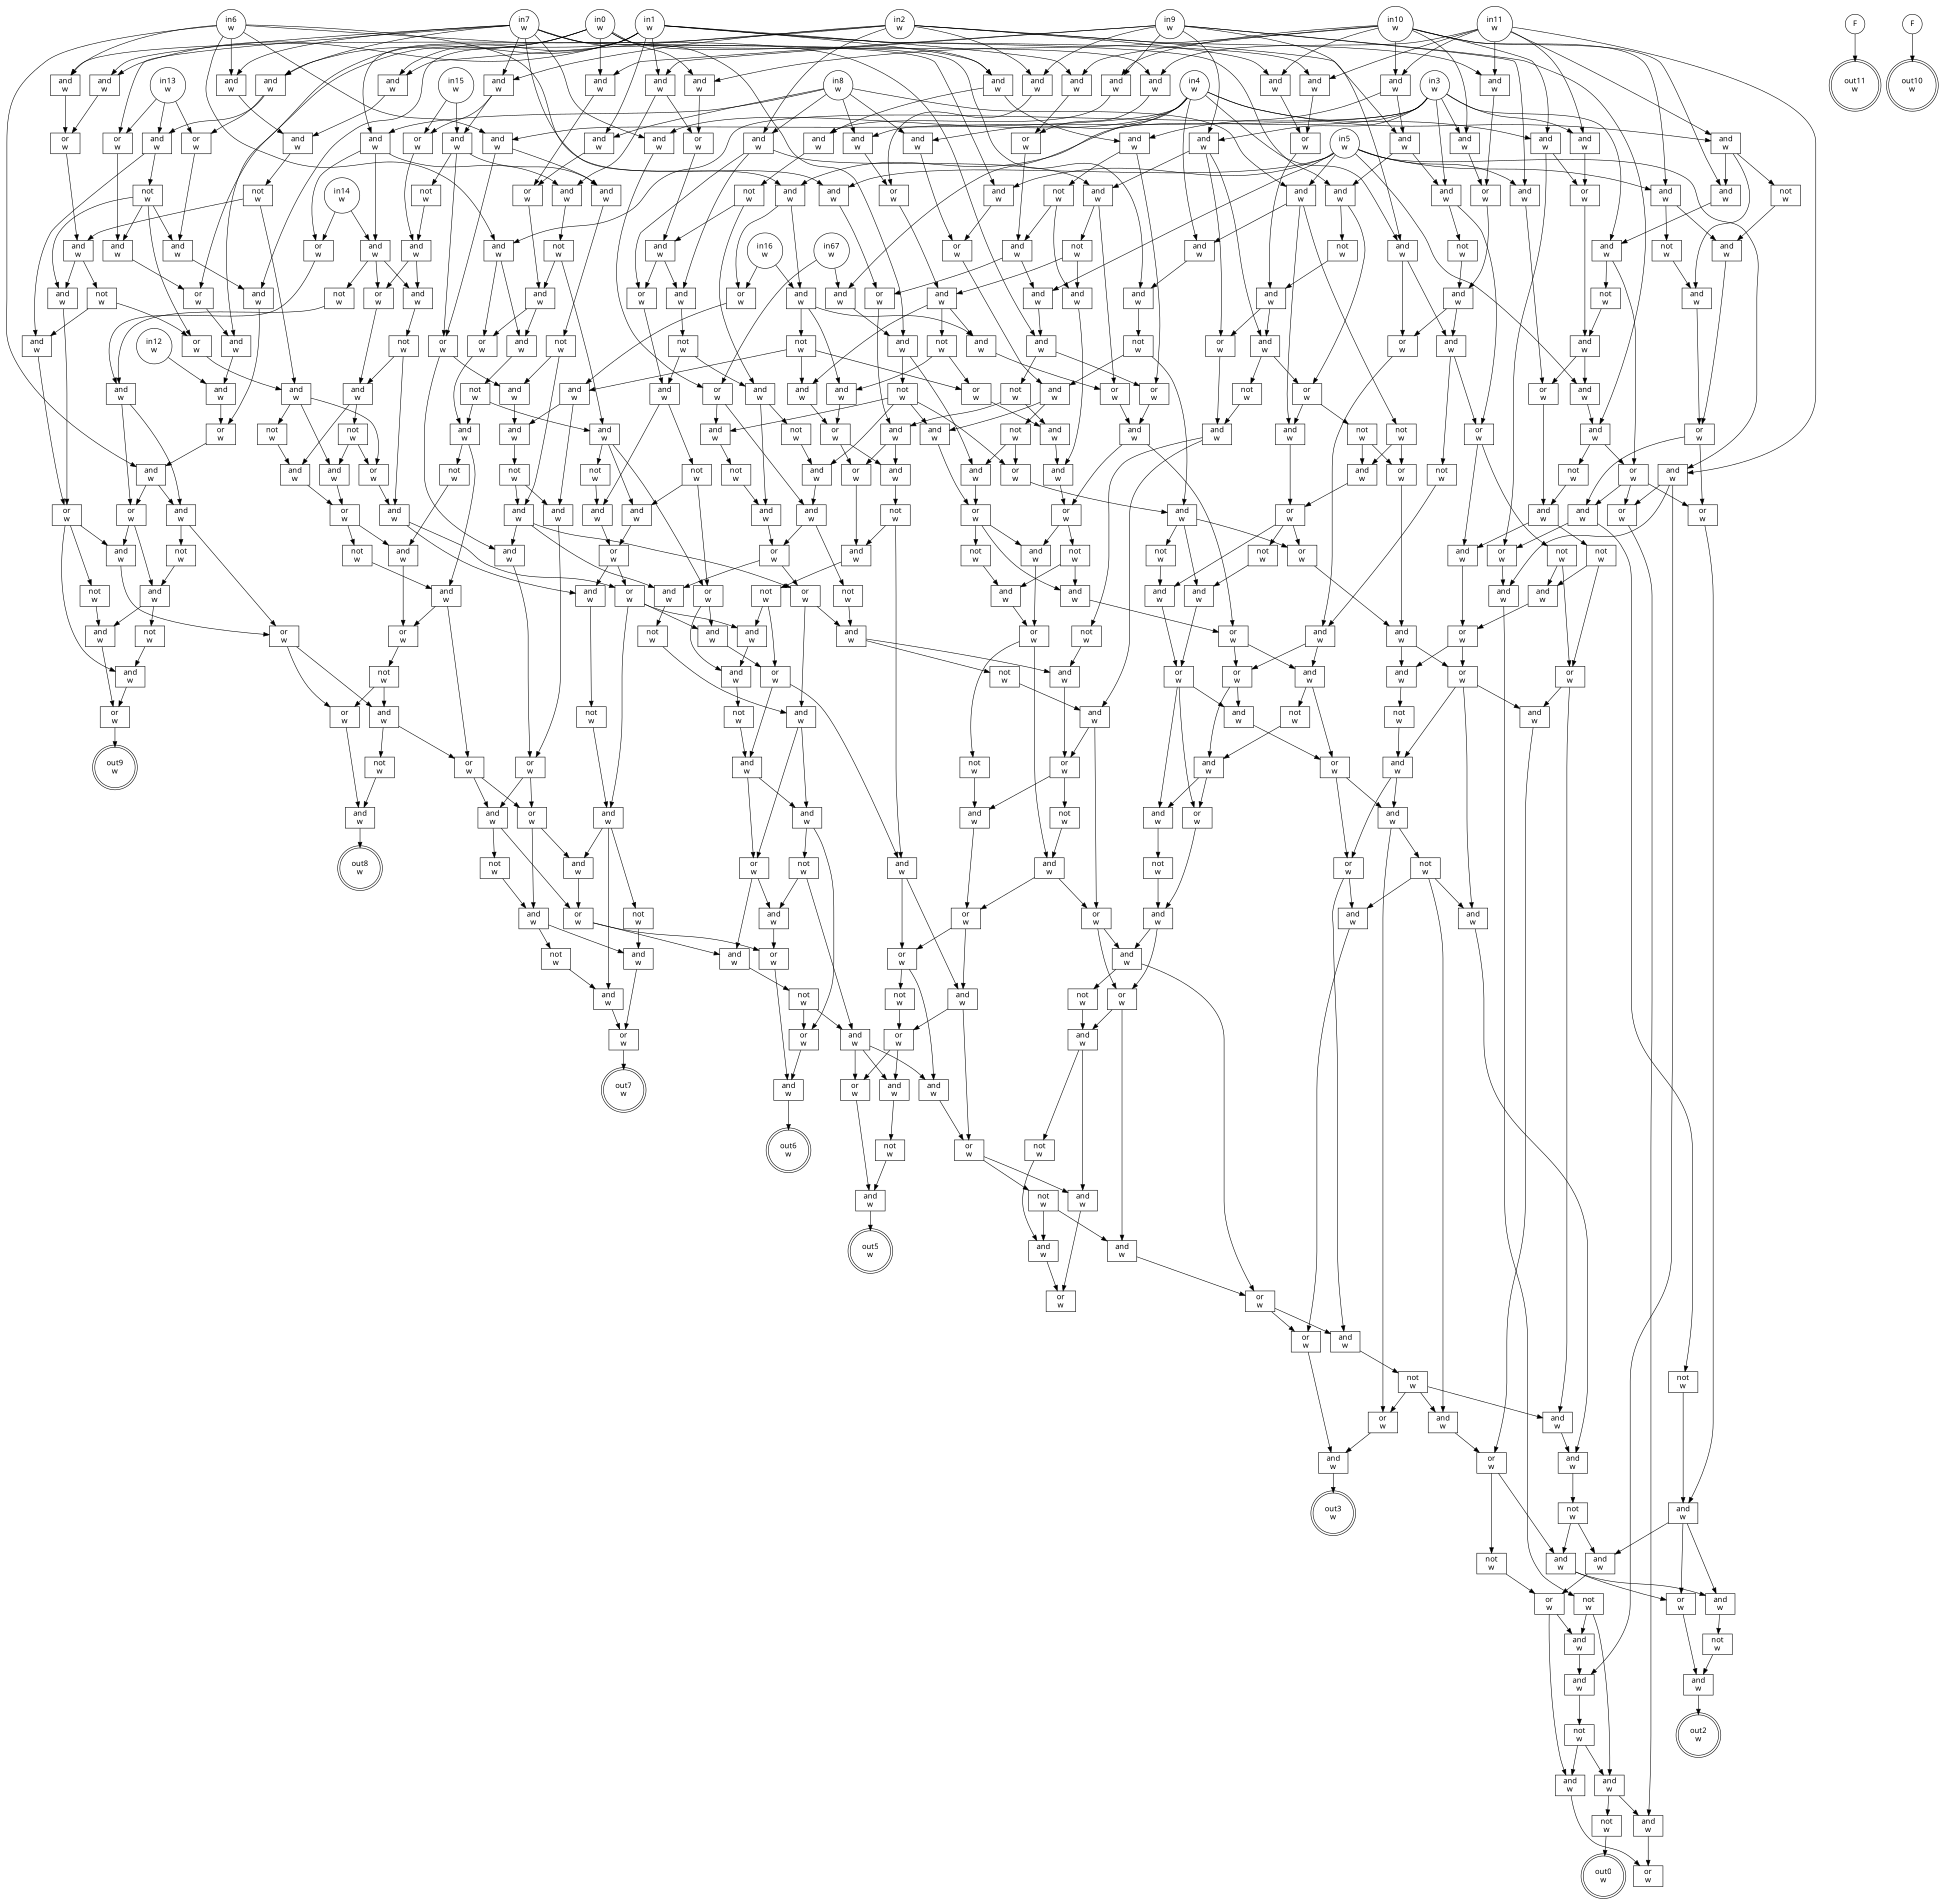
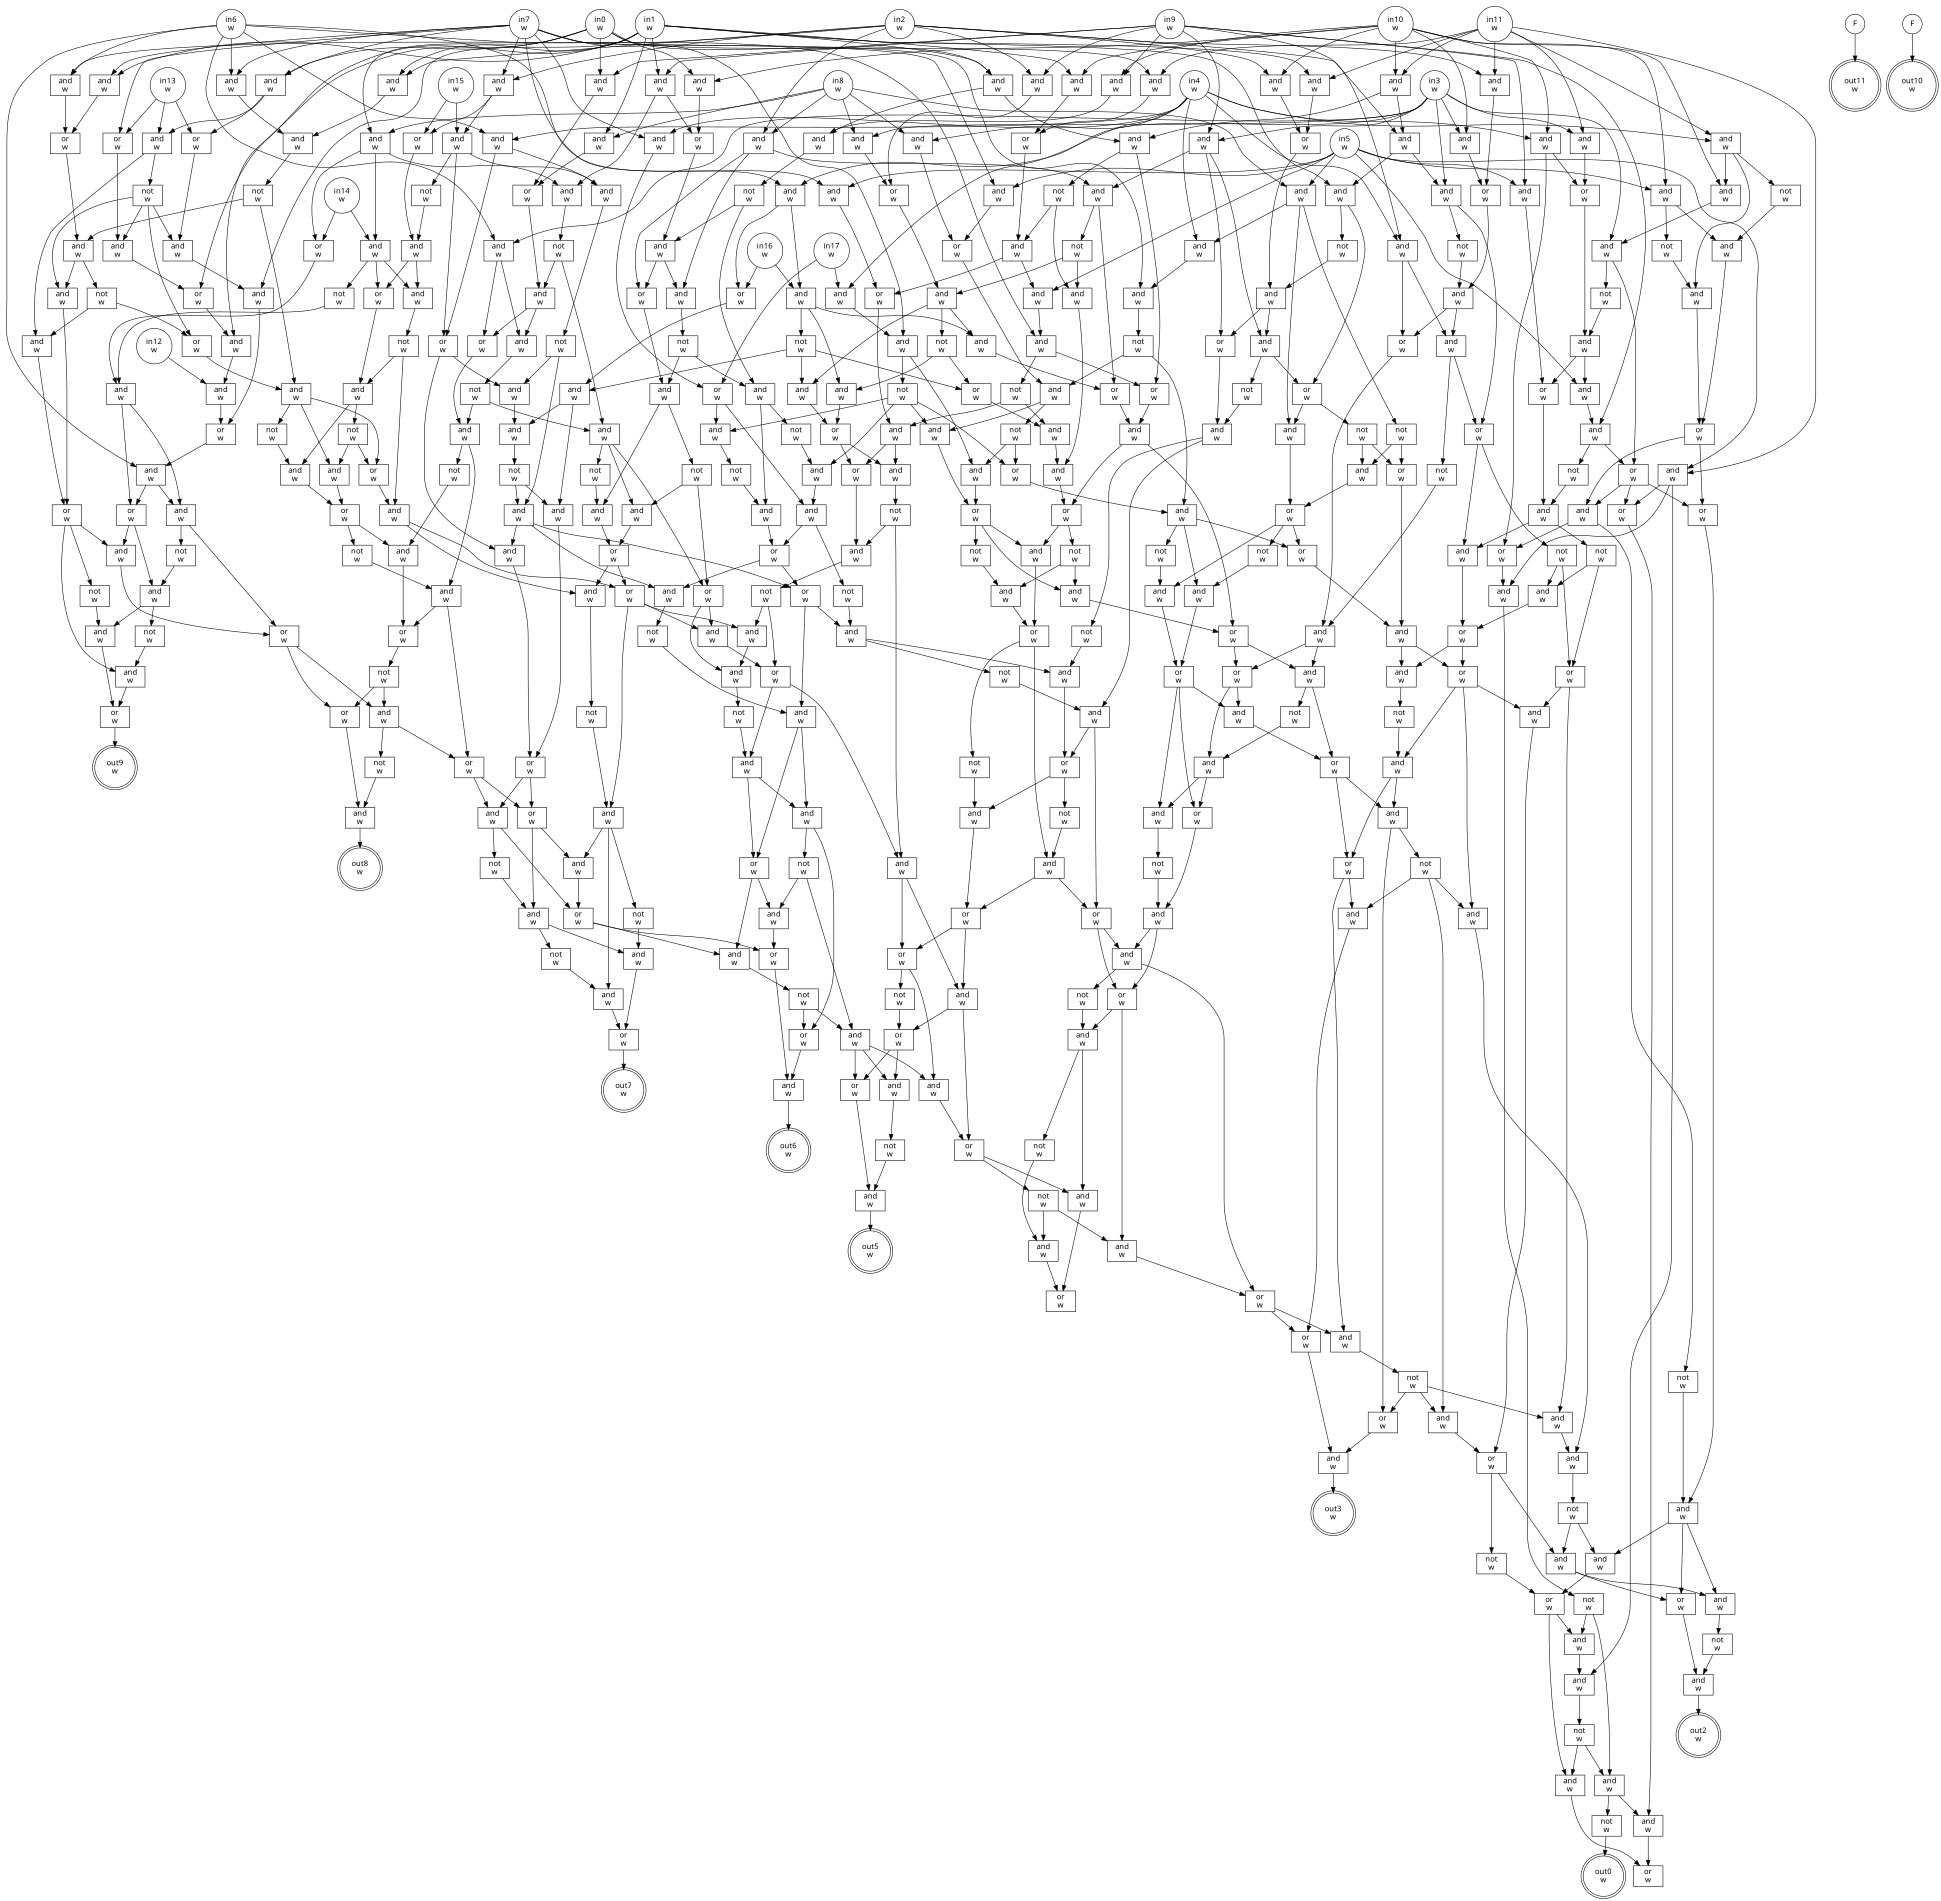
(832, 251) -> (832, 251)
